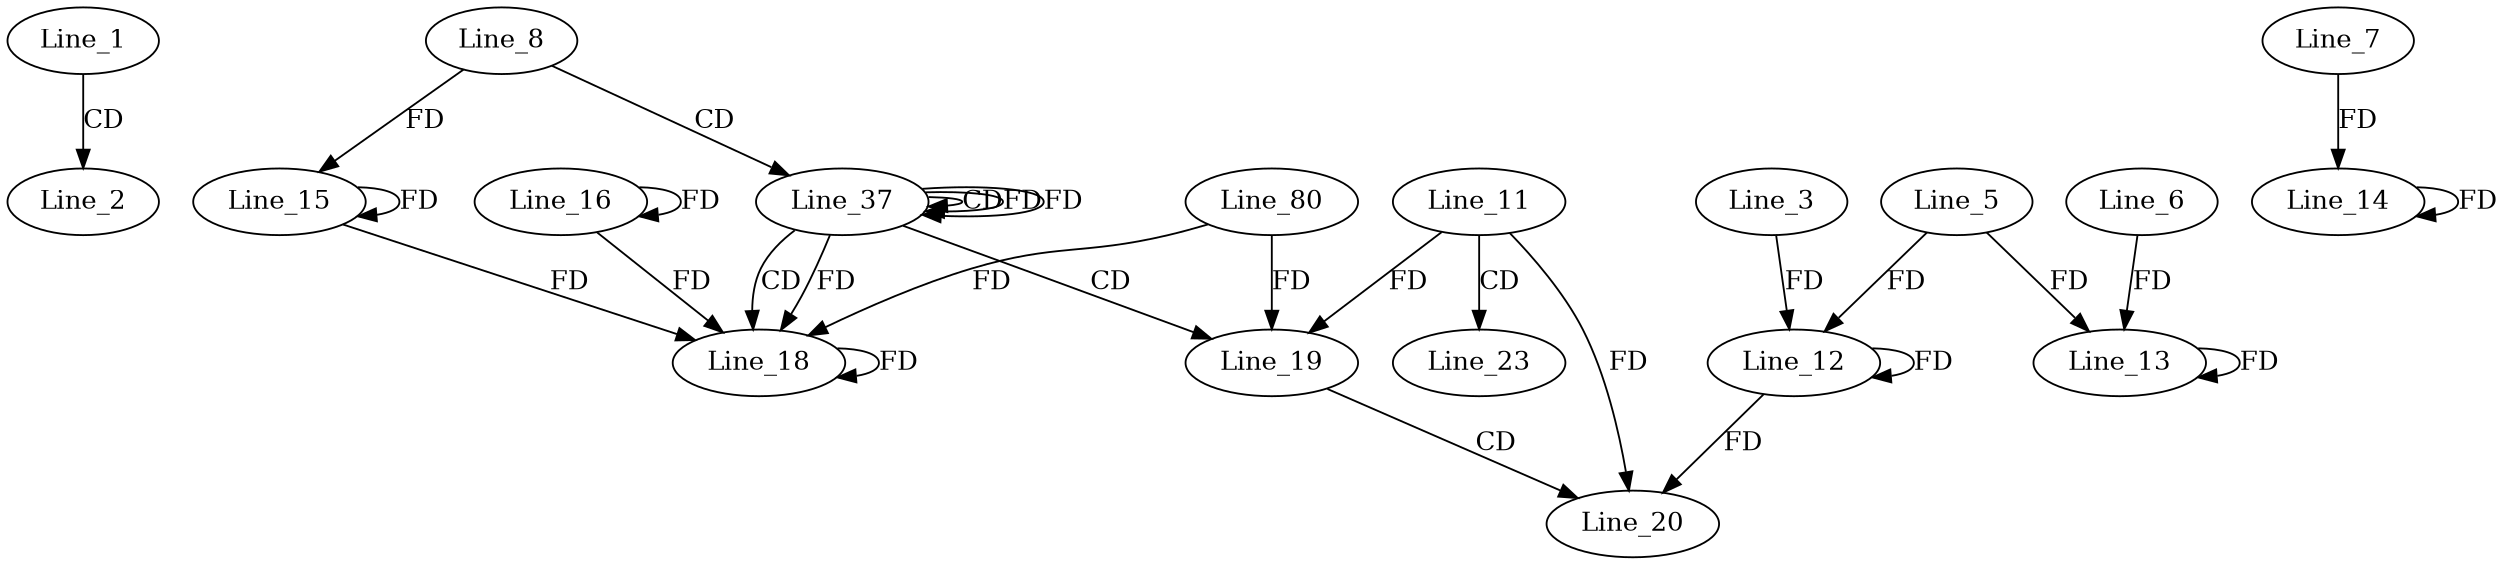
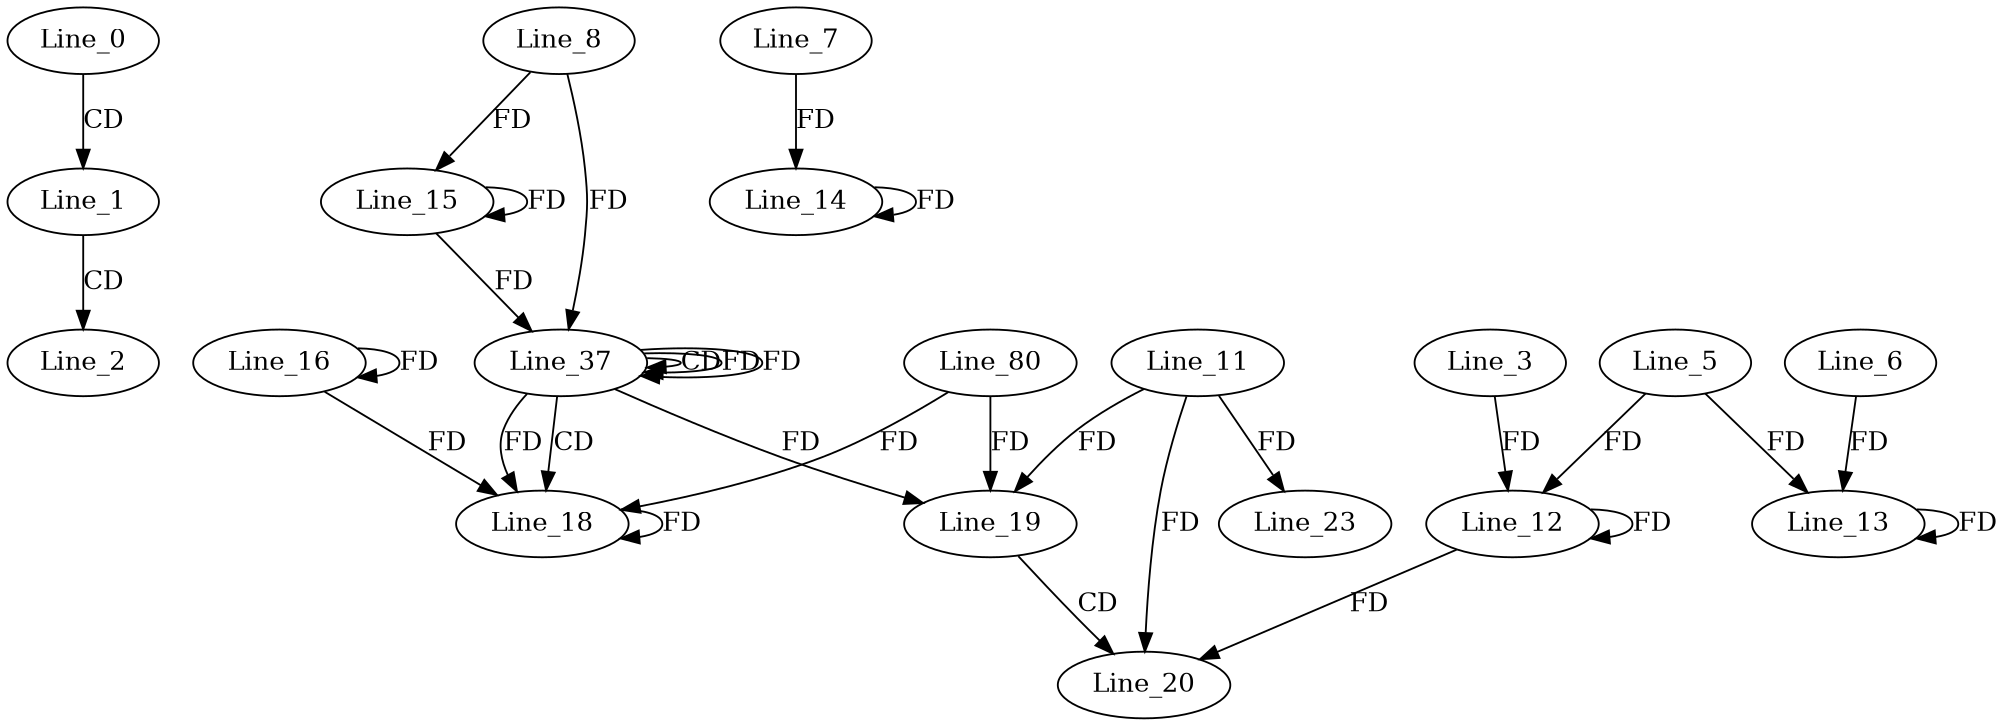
none -> (83, 41)
(715, 121) -> (609, 202)
(510, 279) -> (477, 275)
(1111, 282) -> (802, 443)
(1500, 282) -> (1277, 443)
